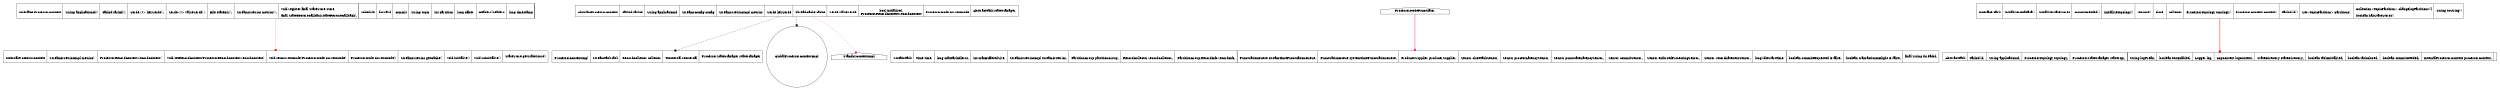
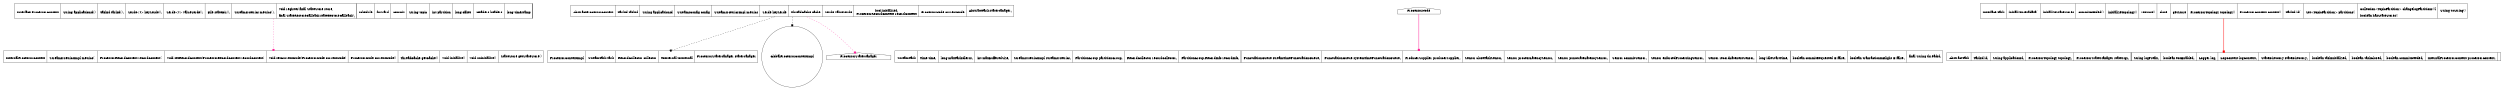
(1415, 11) -> (1419, 11)
(2175, 13) -> (2179, 13)
(276, 34) -> (273, 34)
(859, 57) -> (859, 57)
(421, 58) -> (419, 58)
